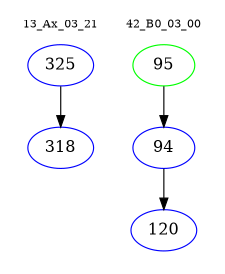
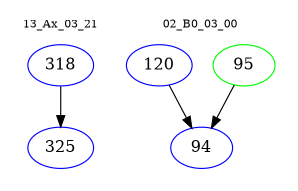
(164, 25) -> (201, 25)
(61, 101) -> (61, 101)
(164, 183) -> (178, 101)
